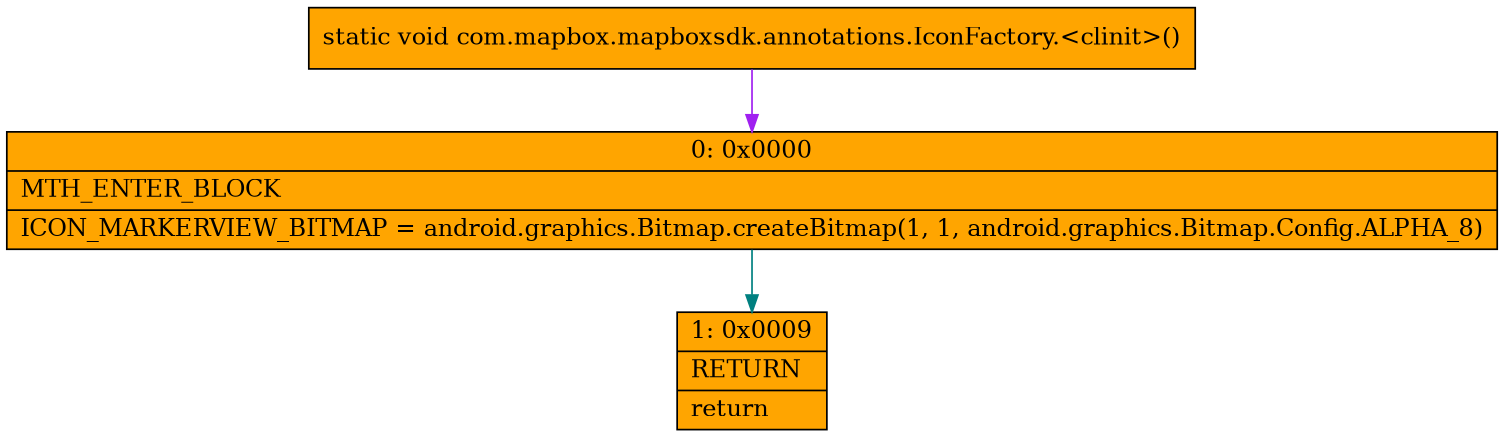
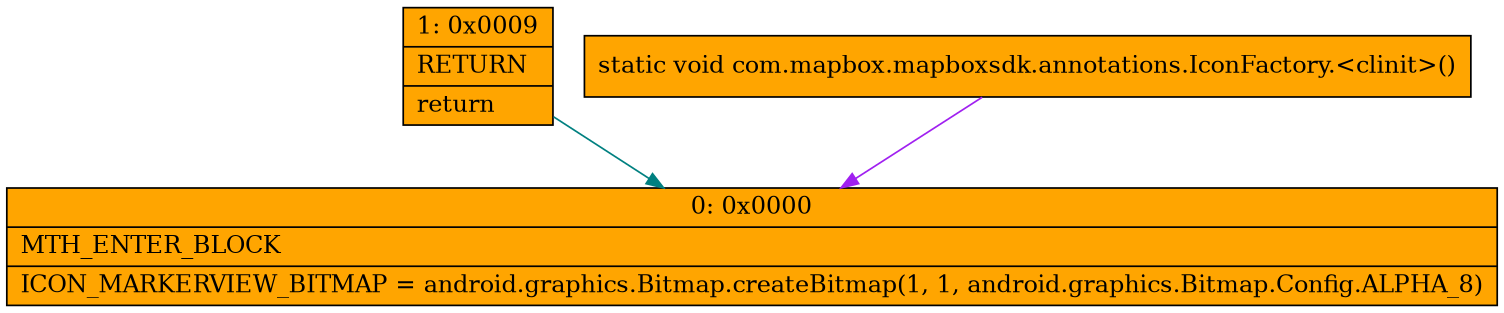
(752, 272) -> (601, 148)
